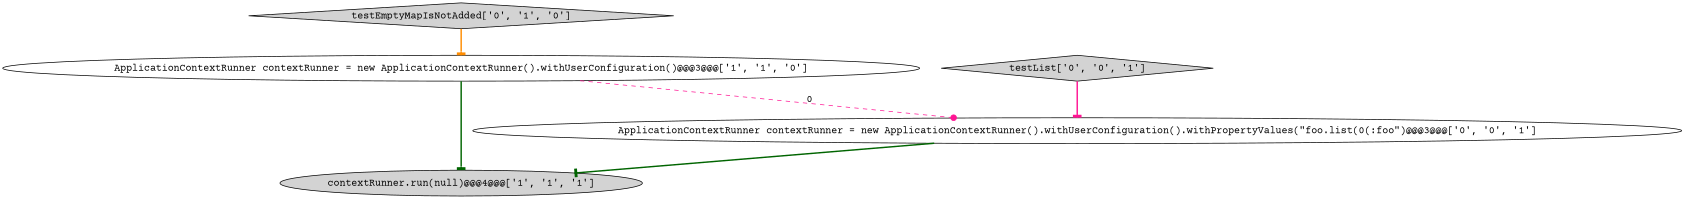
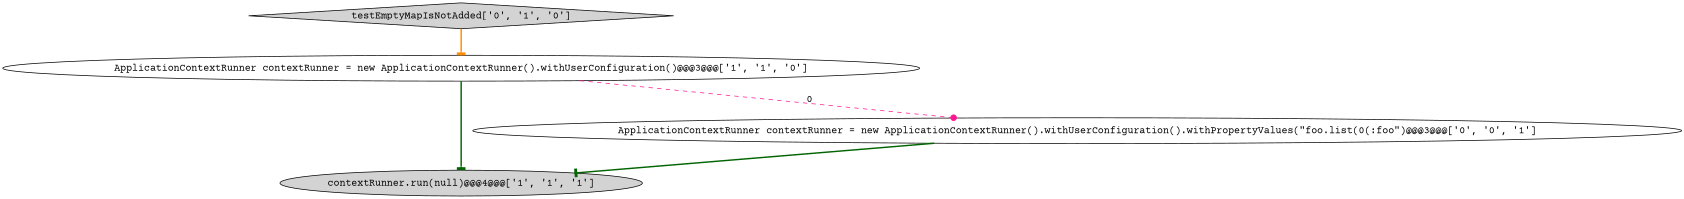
(1077, 68) -> none
